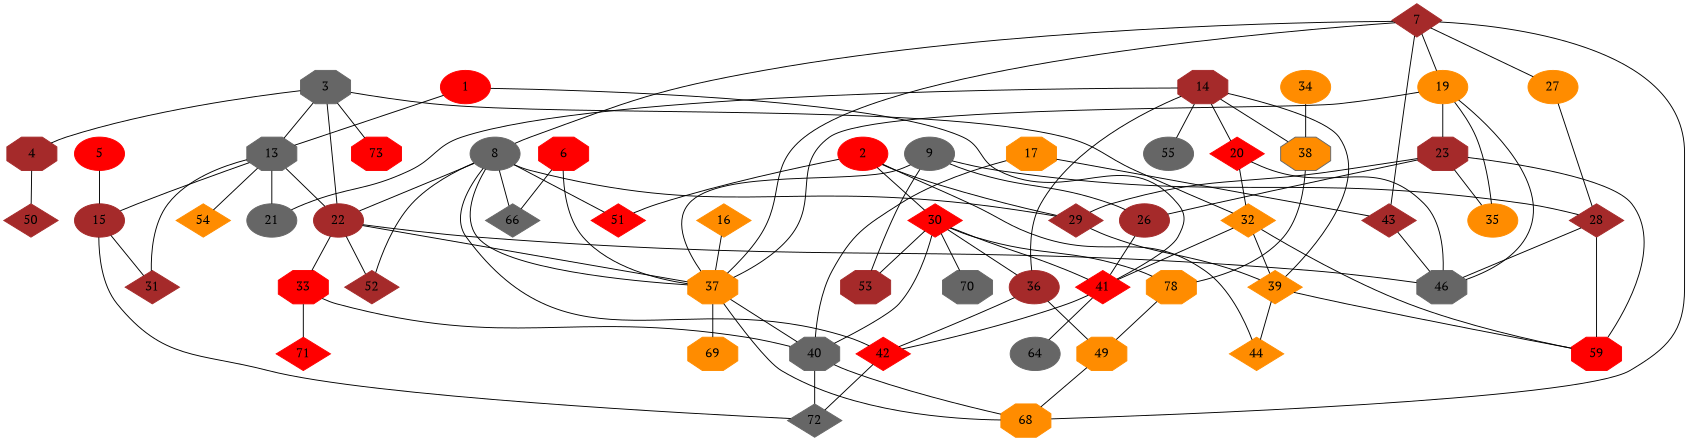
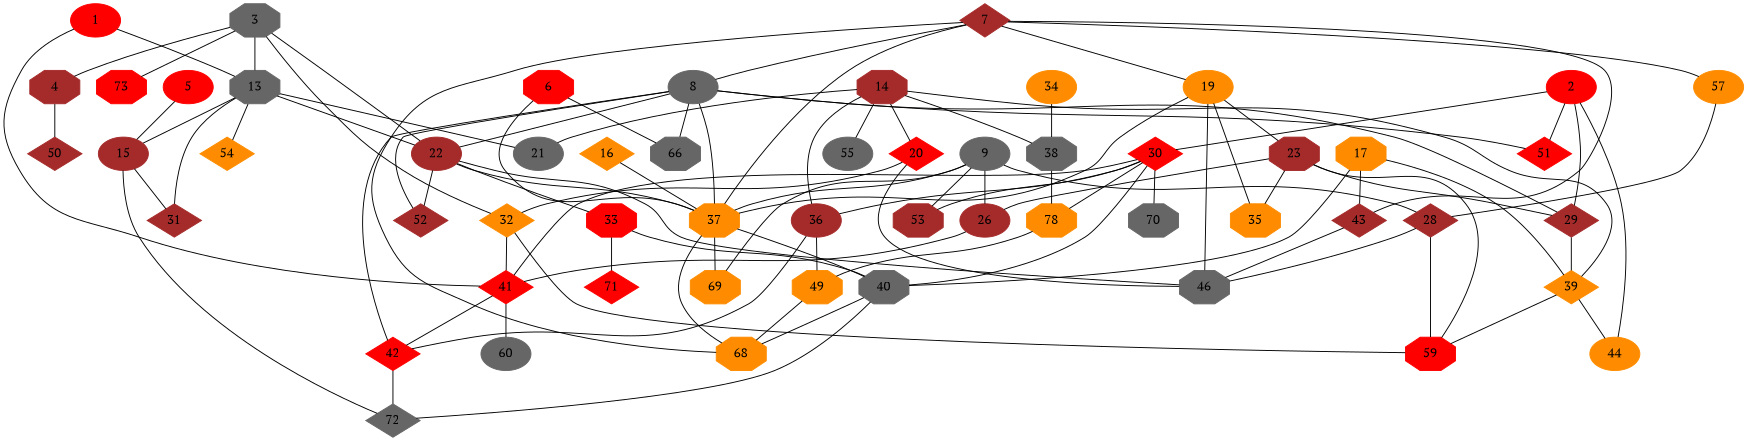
(1553, 87) -> (1719, 87)
(1306, 154) -> (1052, 154)
none -> (857, 182)
(513, 220) -> (675, 154)
(1493, 220) -> (1255, 220)
(1260, 250) -> (1473, 191)
(1035, 354) -> (506, 354)
(1257, 354) -> (1615, 354)
